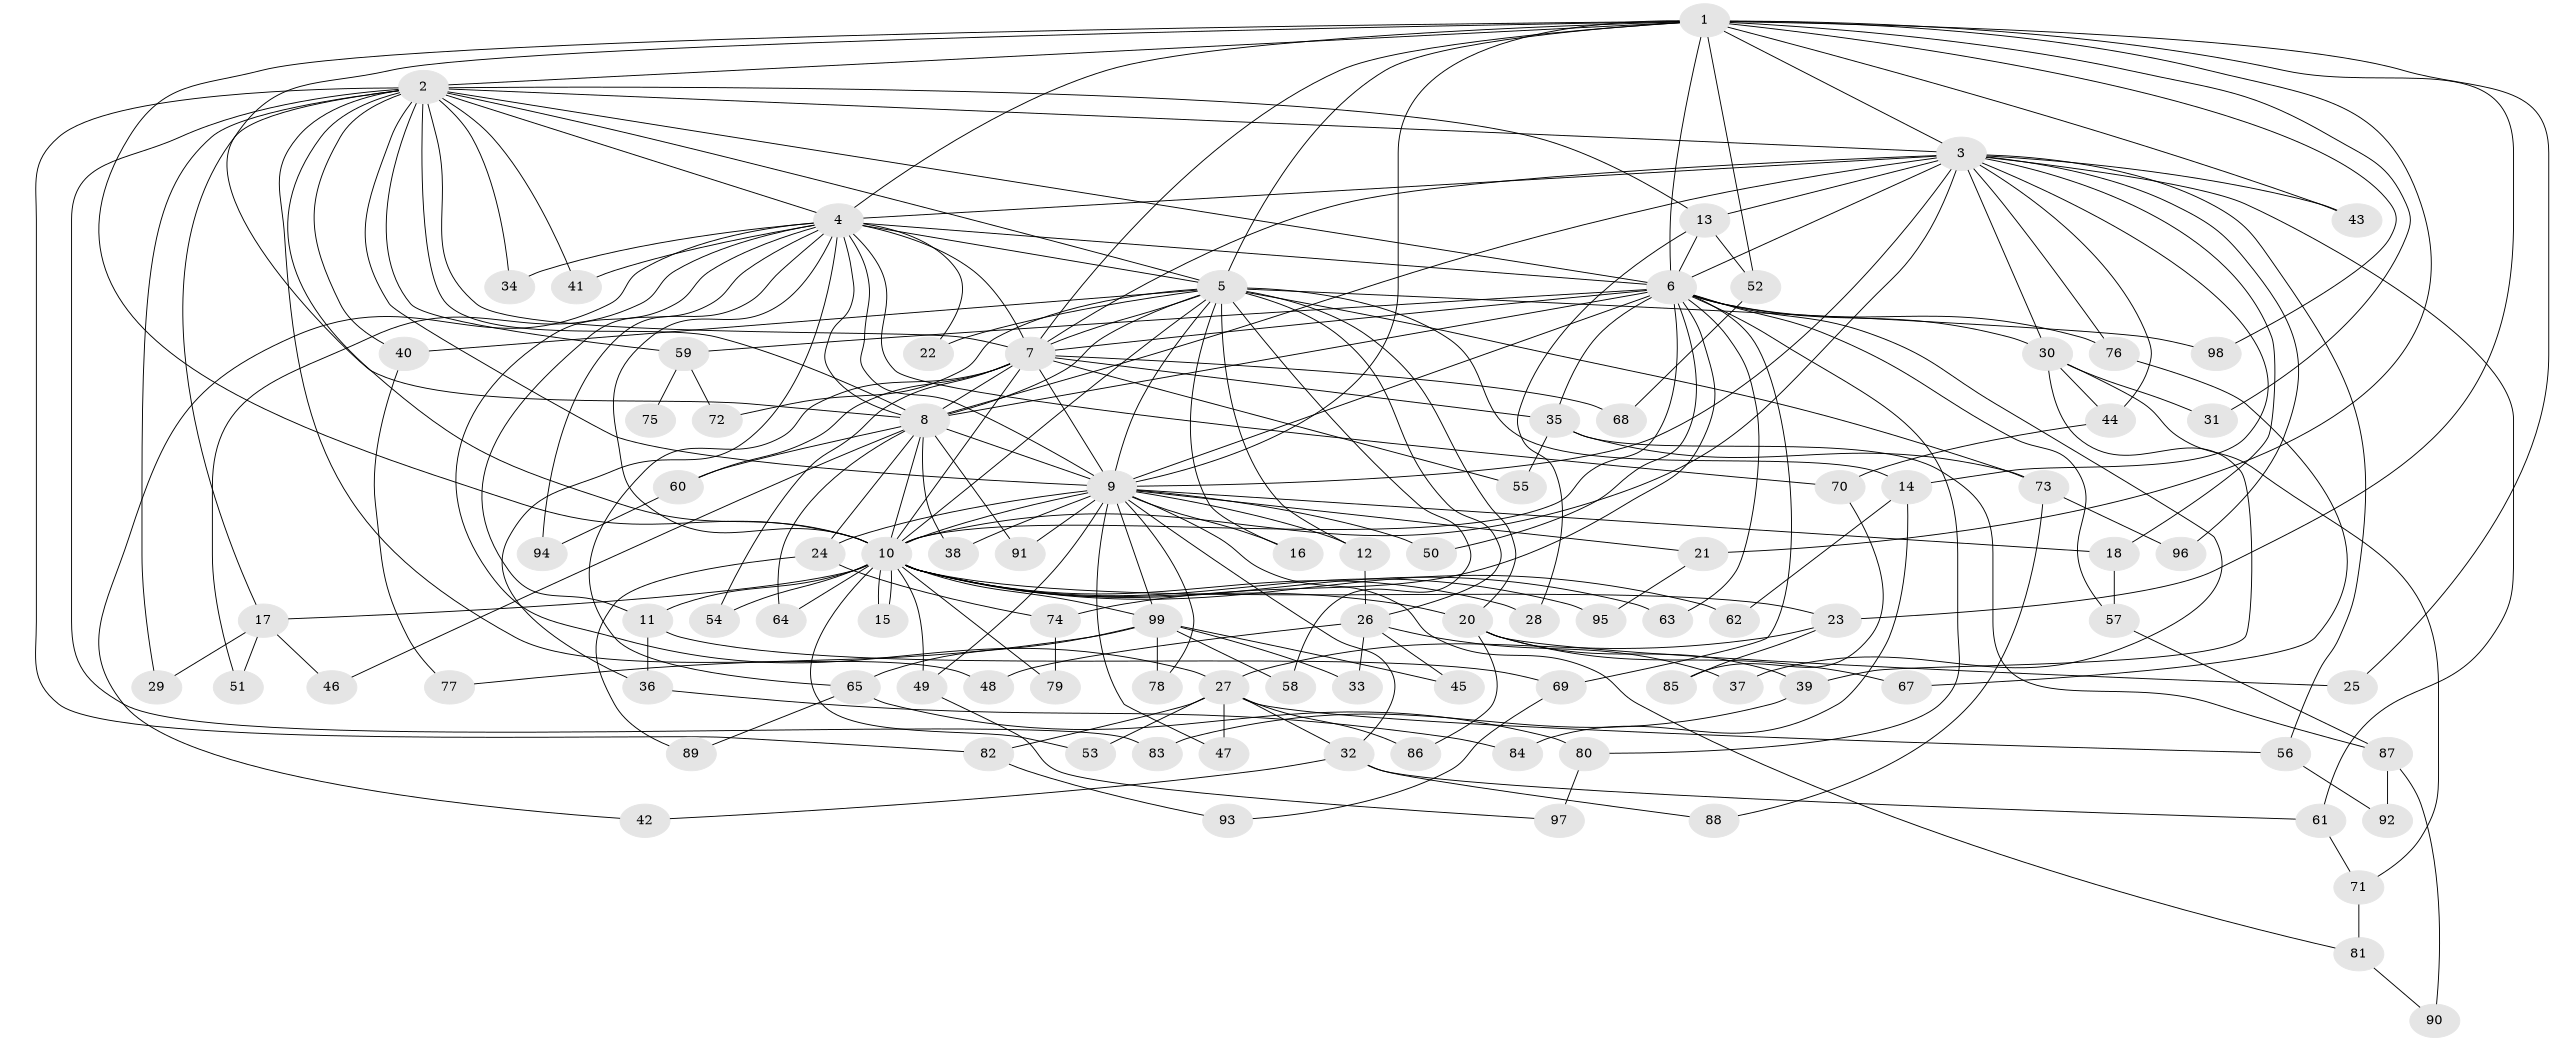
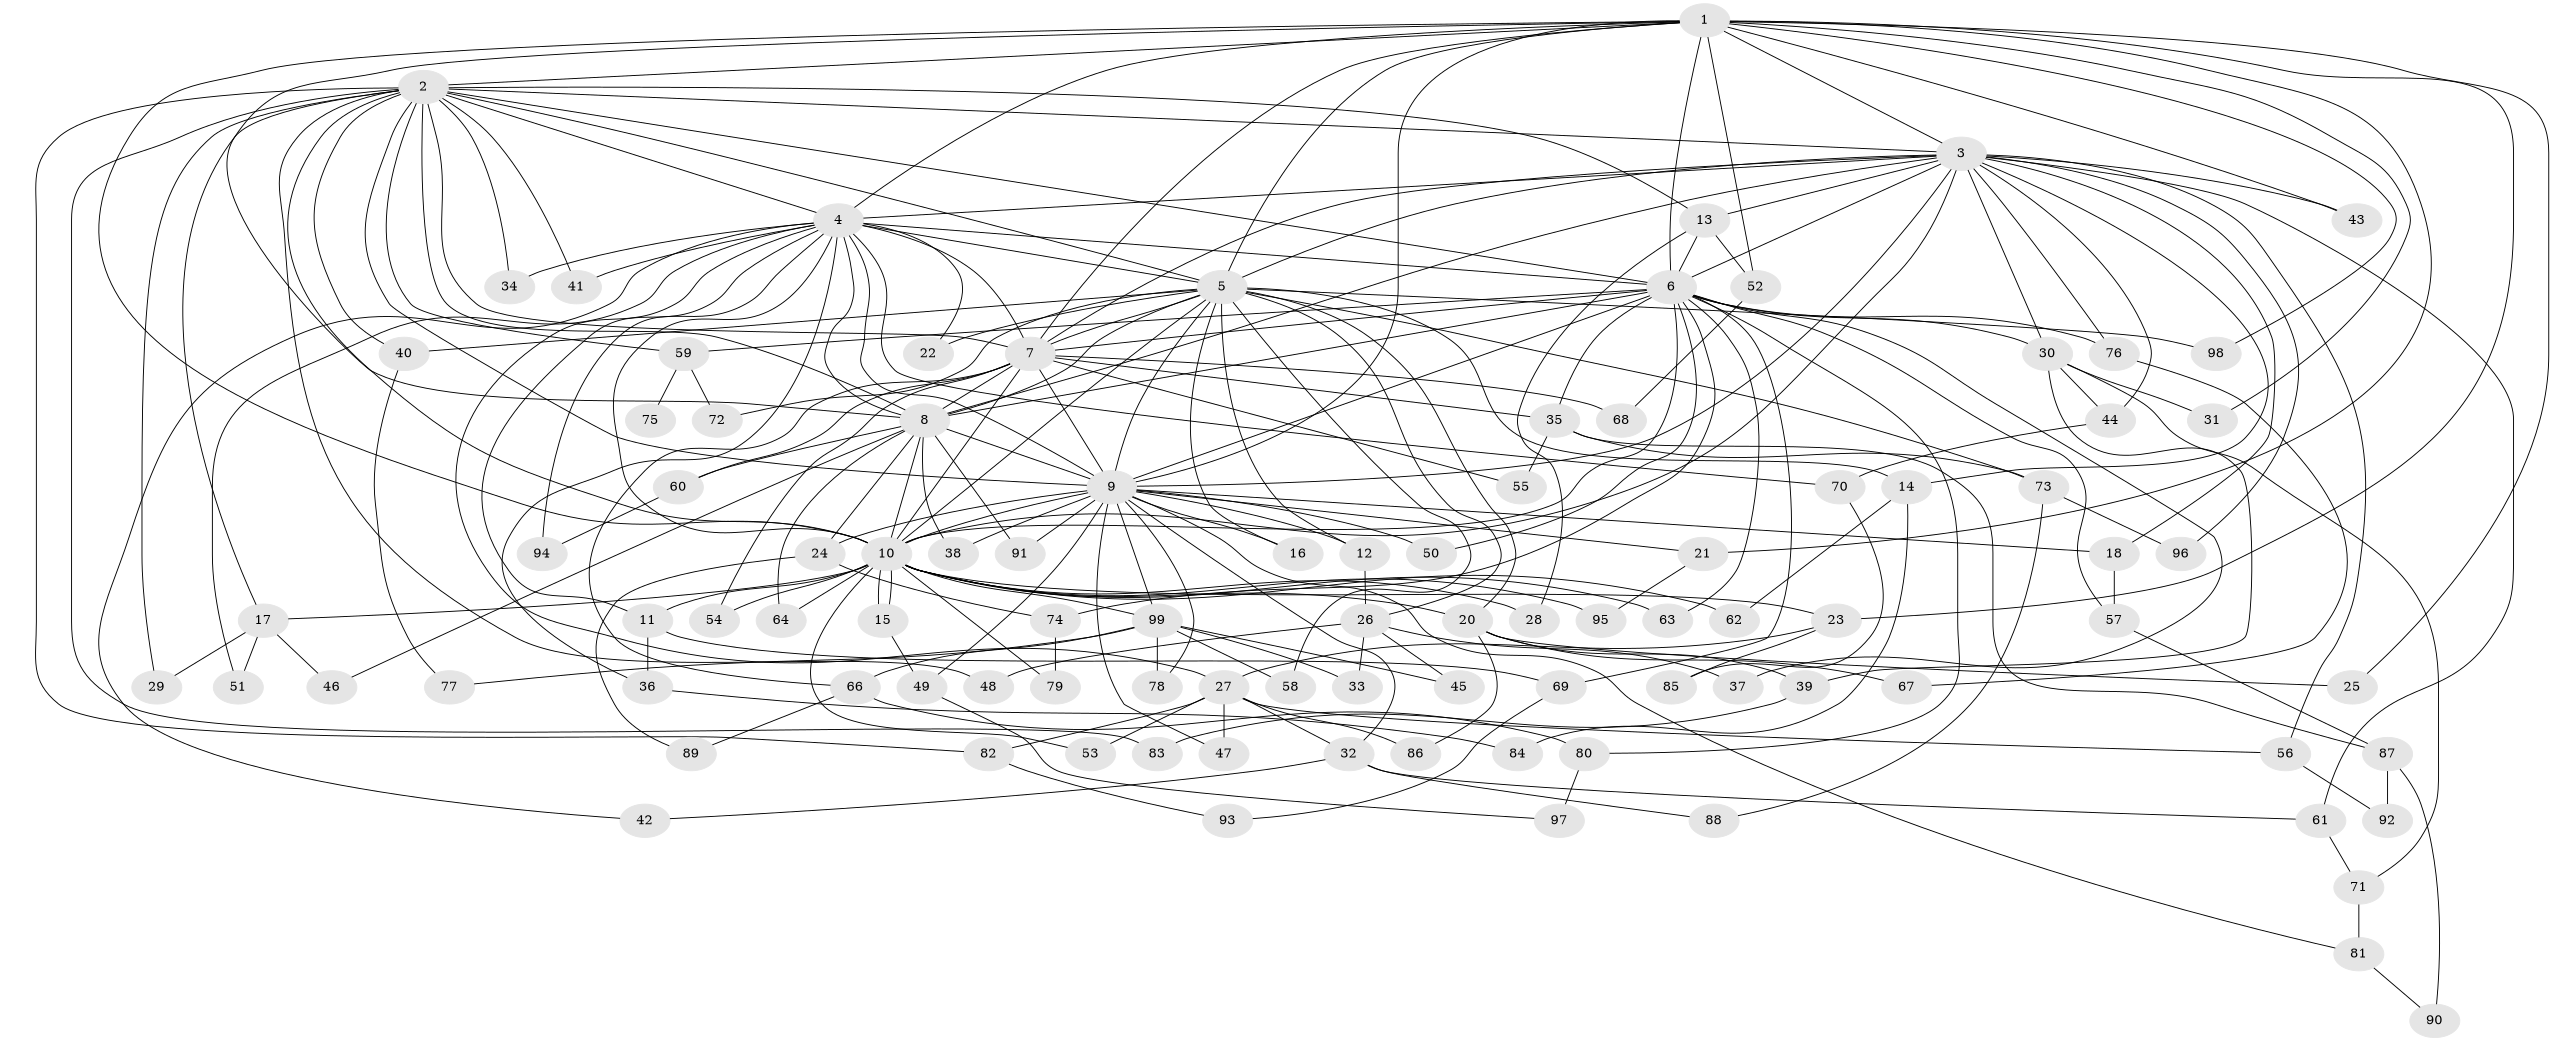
none -> (1565, 184)
(920, 617) -> (900, 650)
(855, 687) -> (855, 687)
